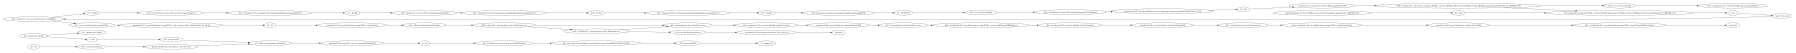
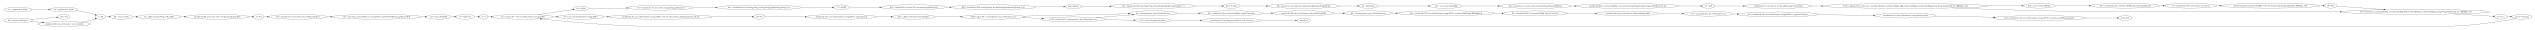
none -> (2191, 6)
none -> (484, 17)
(62, 34) -> (40, 10)
(222, 45) -> (88, 21)
(58, 47) -> (44, 18)
